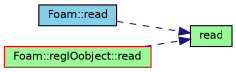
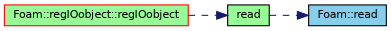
(148, 26) -> (283, 15)
(78, 57) -> (96, 15)
